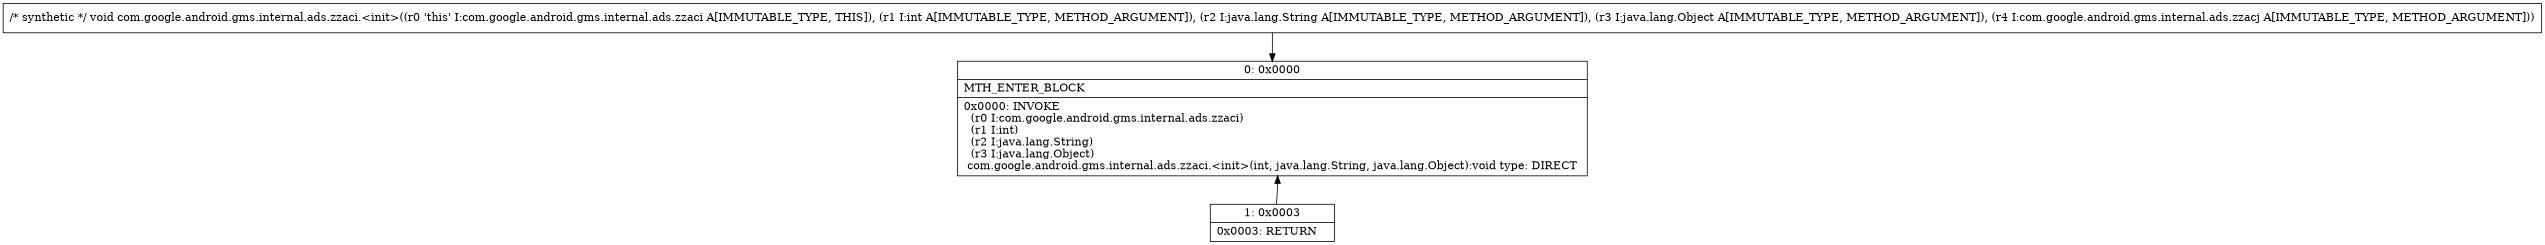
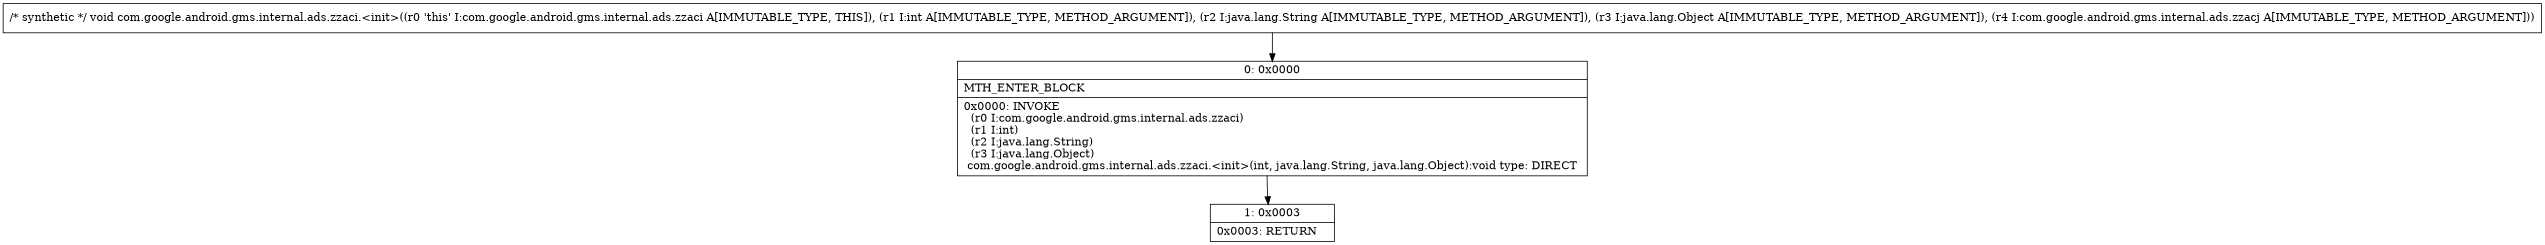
(1277, 194) -> (1267, 186)
